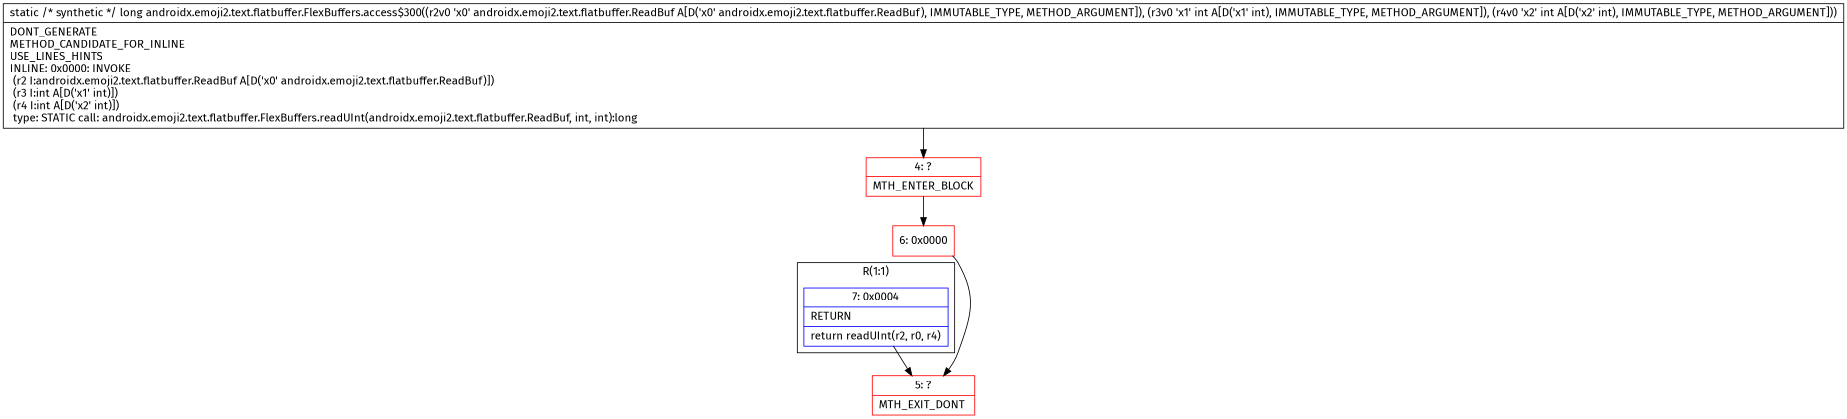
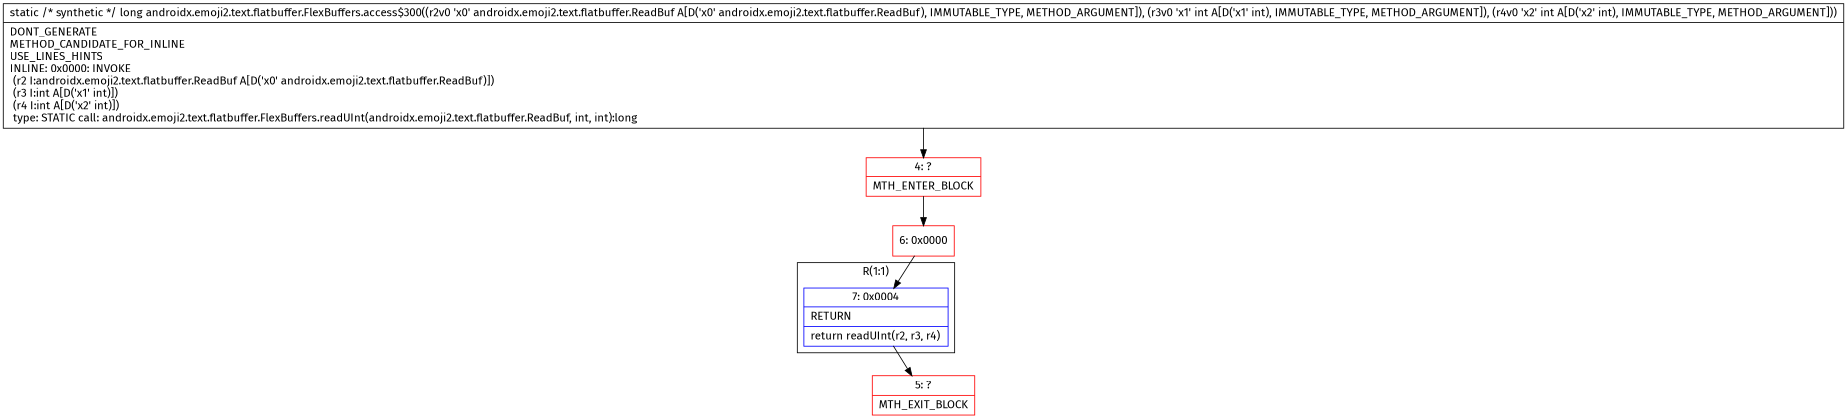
(970, 312) -> (906, 269)
(876, 336) -> (876, 336)
(922, 405) -> (924, 405)
